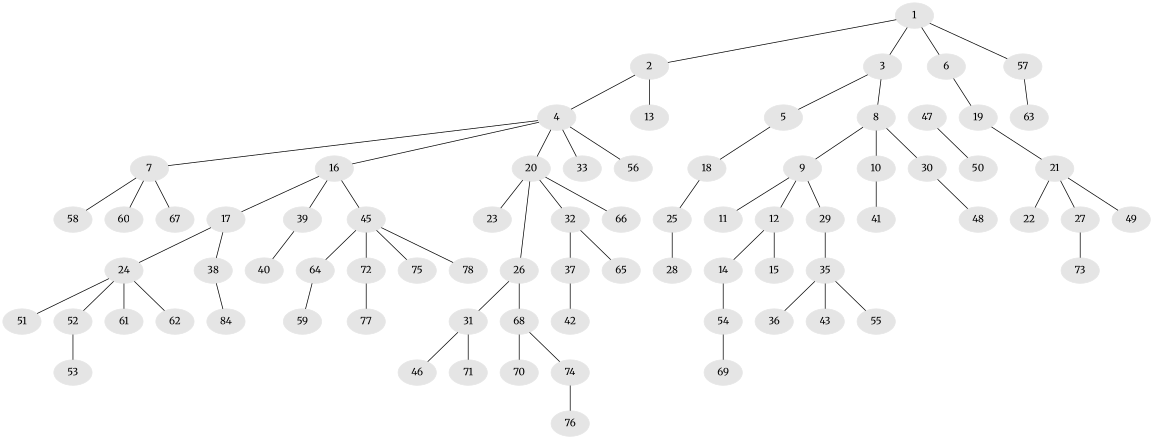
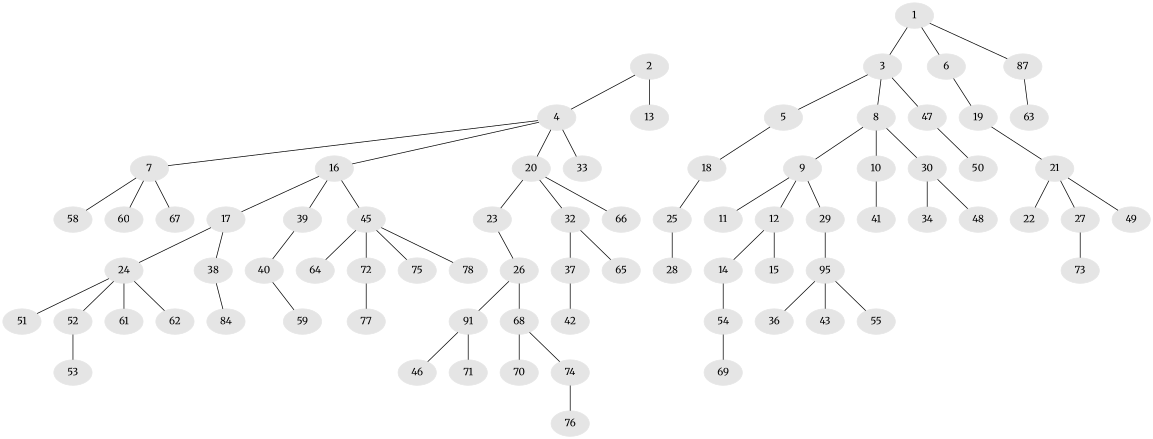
(782, 41) -> none
(1023, 67) -> (1023, 67)
none -> (905, 92)
(633, 169) -> none
(525, 220) -> (506, 245)
none -> (927, 220)
(825, 271) -> (825, 271)
(309, 296) -> (283, 296)
(468, 322) -> (468, 322)
